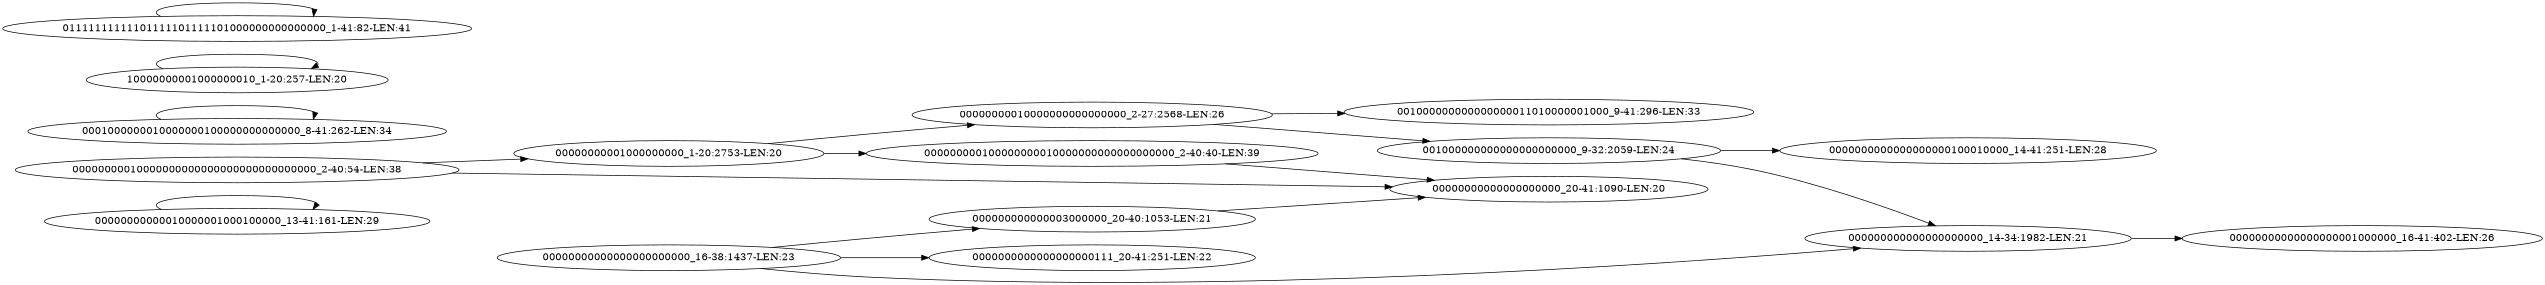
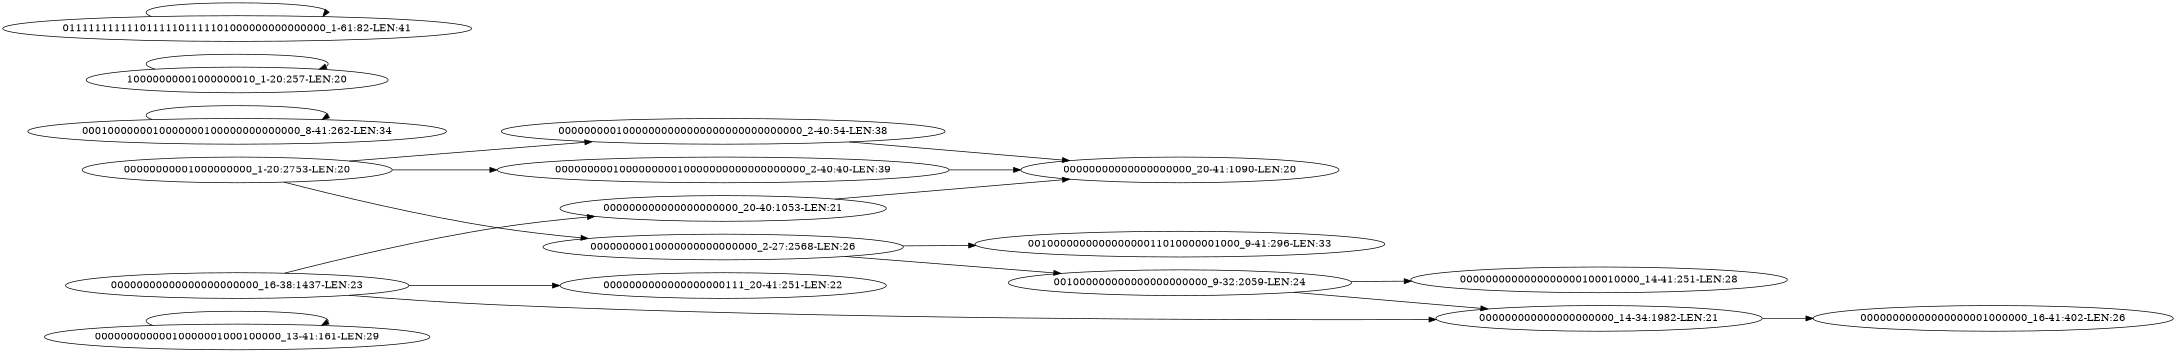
(237, 29) -> (237, 29)
(472, 161) -> (467, 152)
(1092, 219) -> (723, 208)
